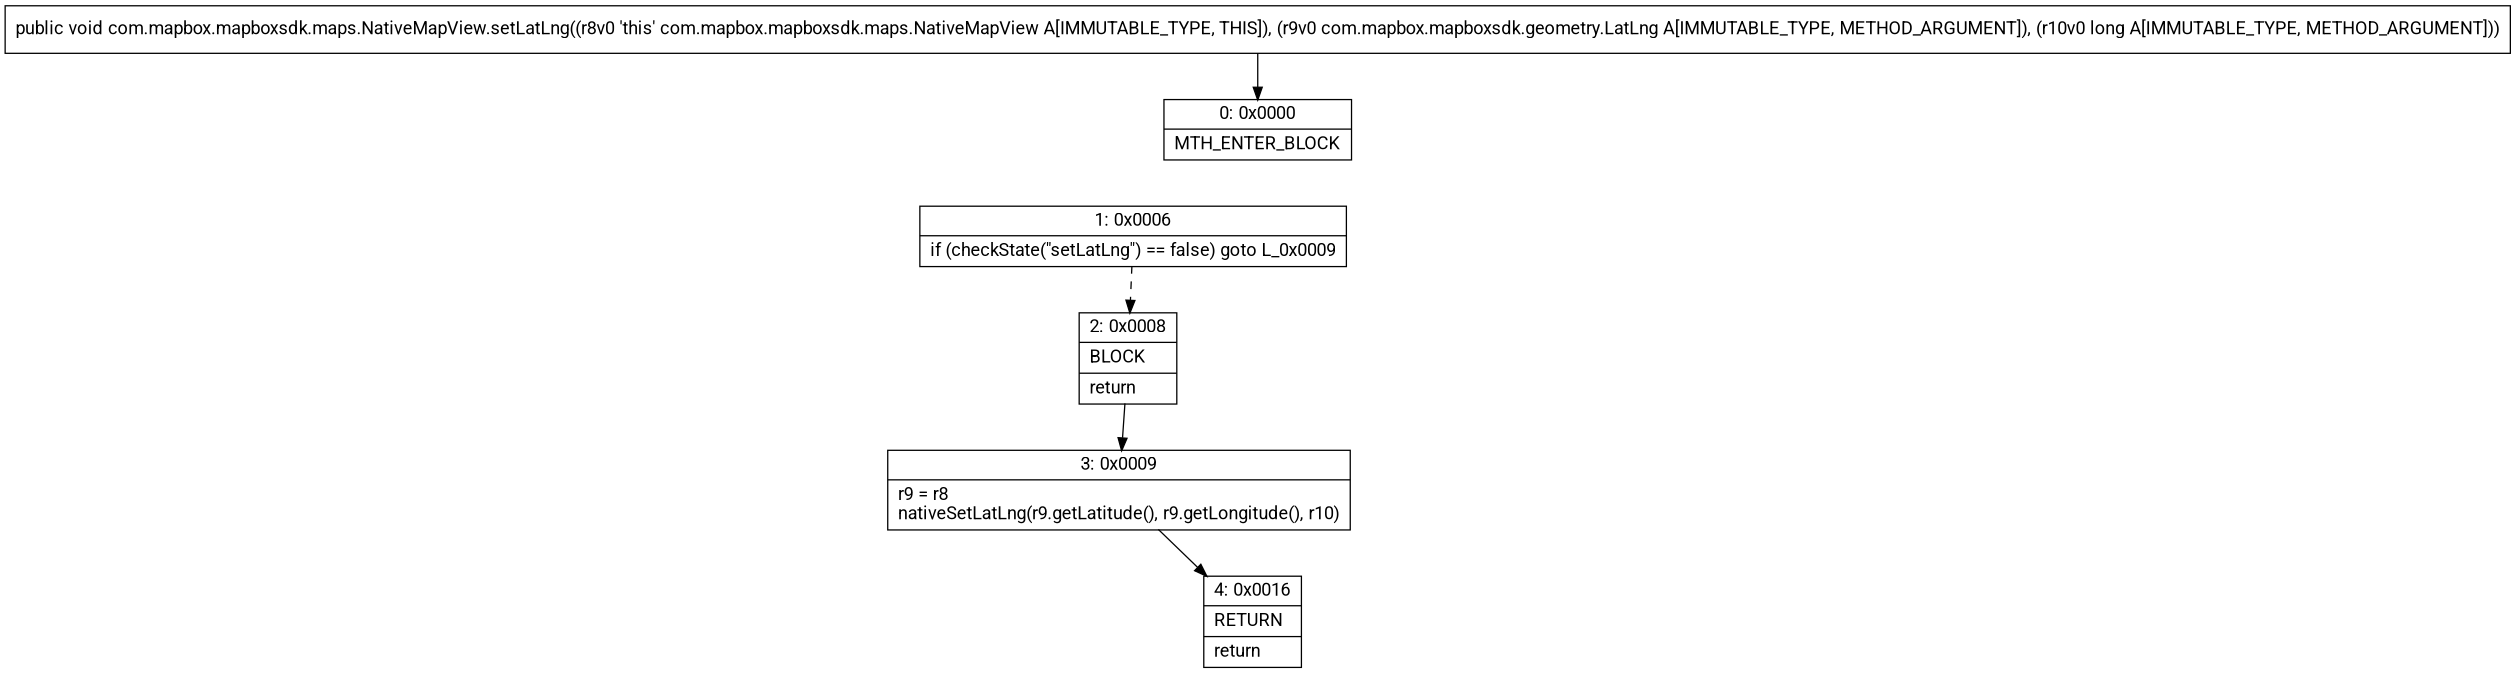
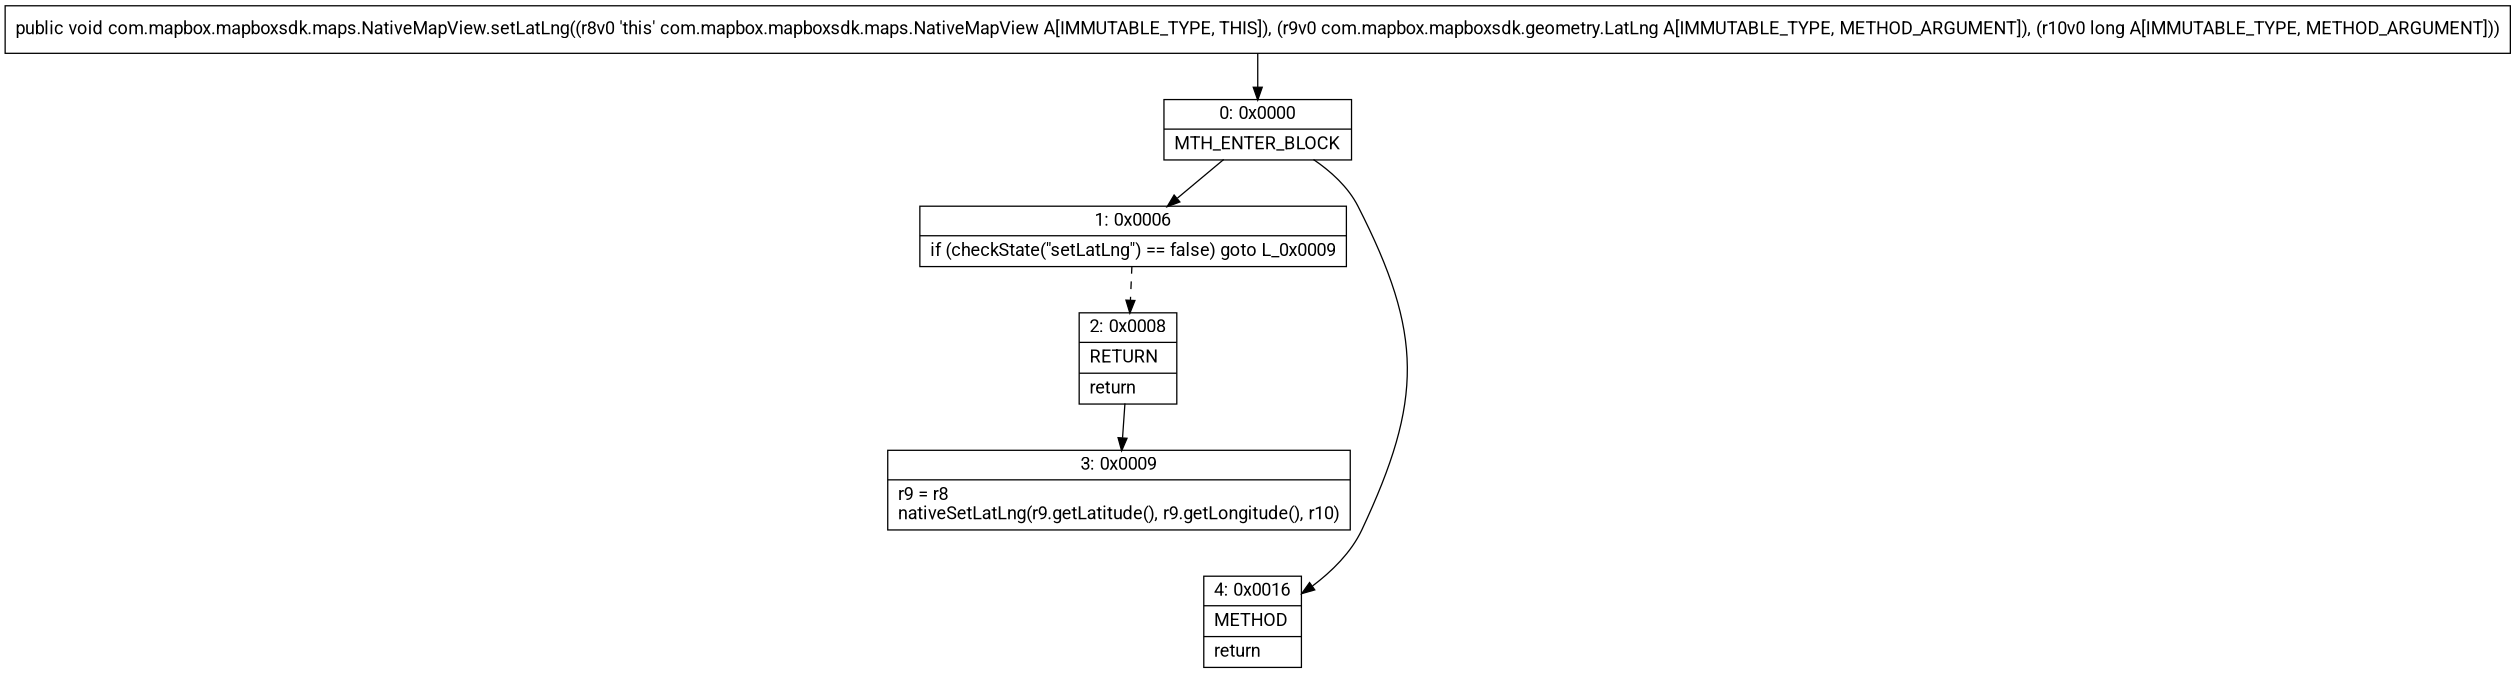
none -> (1201, 179)
(1118, 357) -> (1124, 357)
(1178, 548) -> (1407, 373)
(1249, 621) -> (1251, 621)
